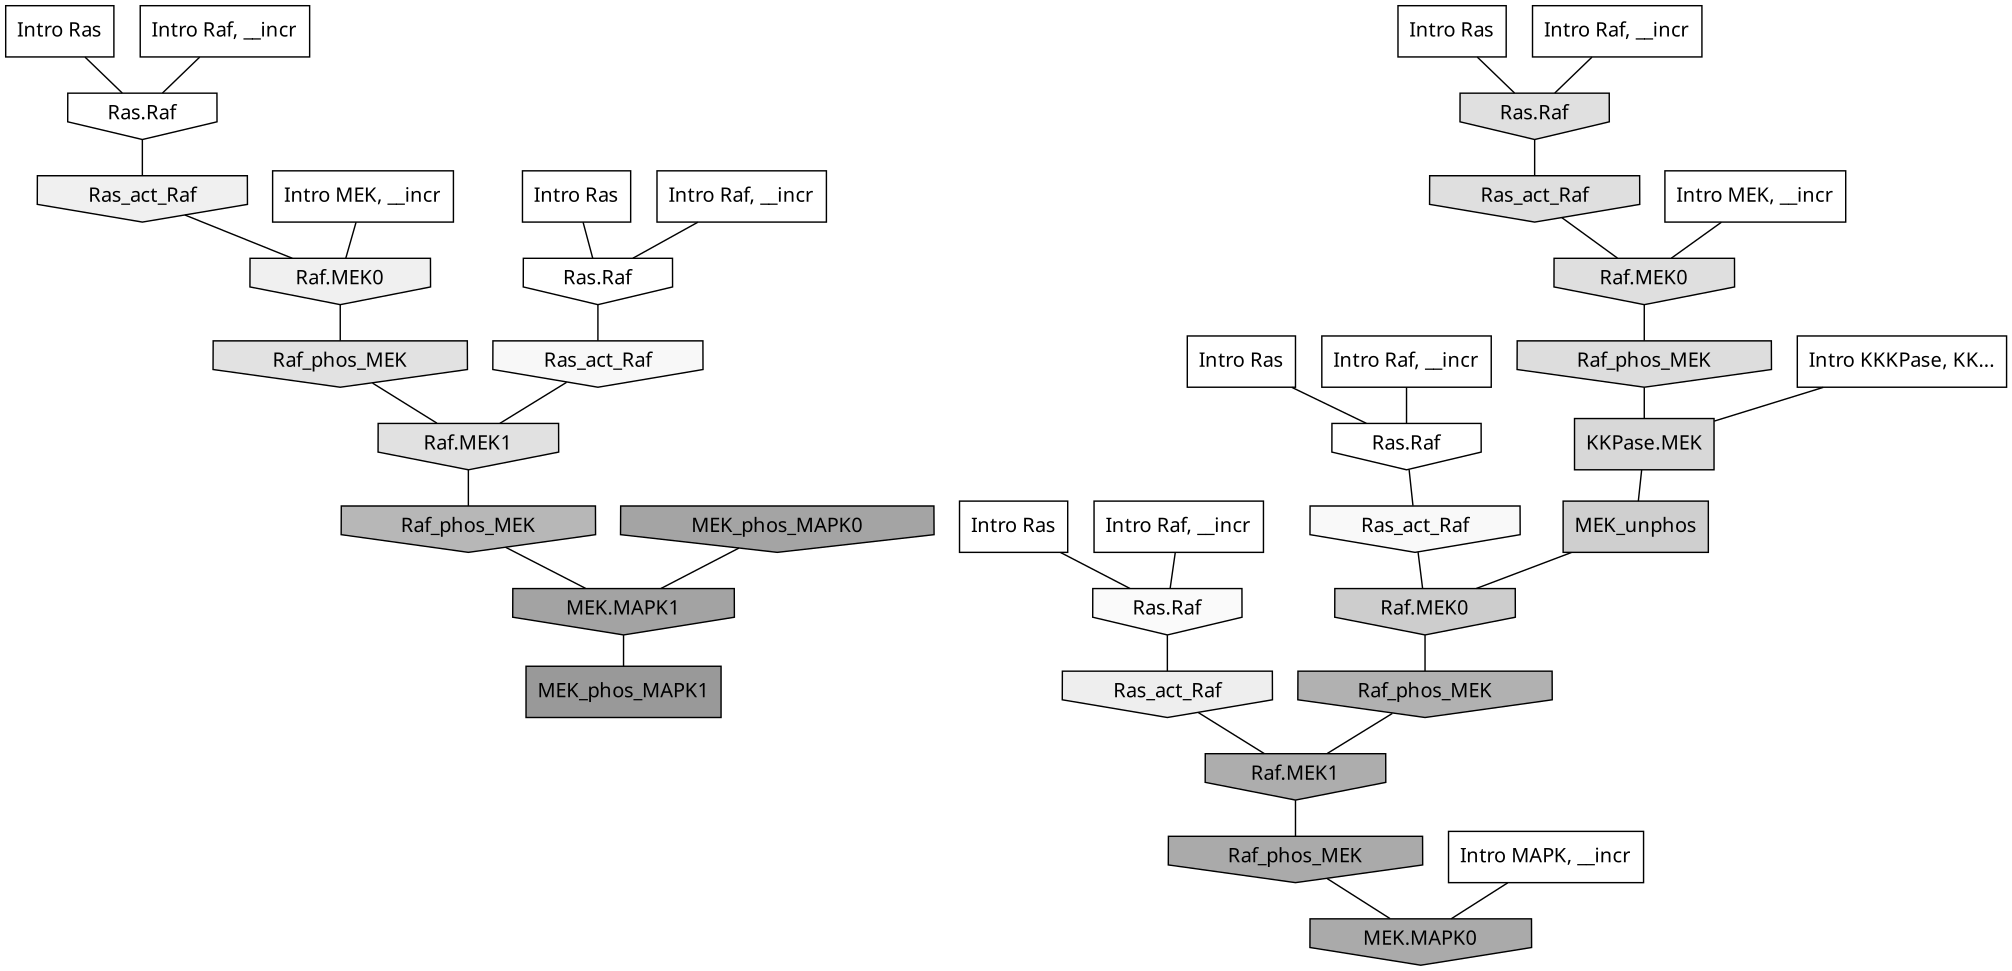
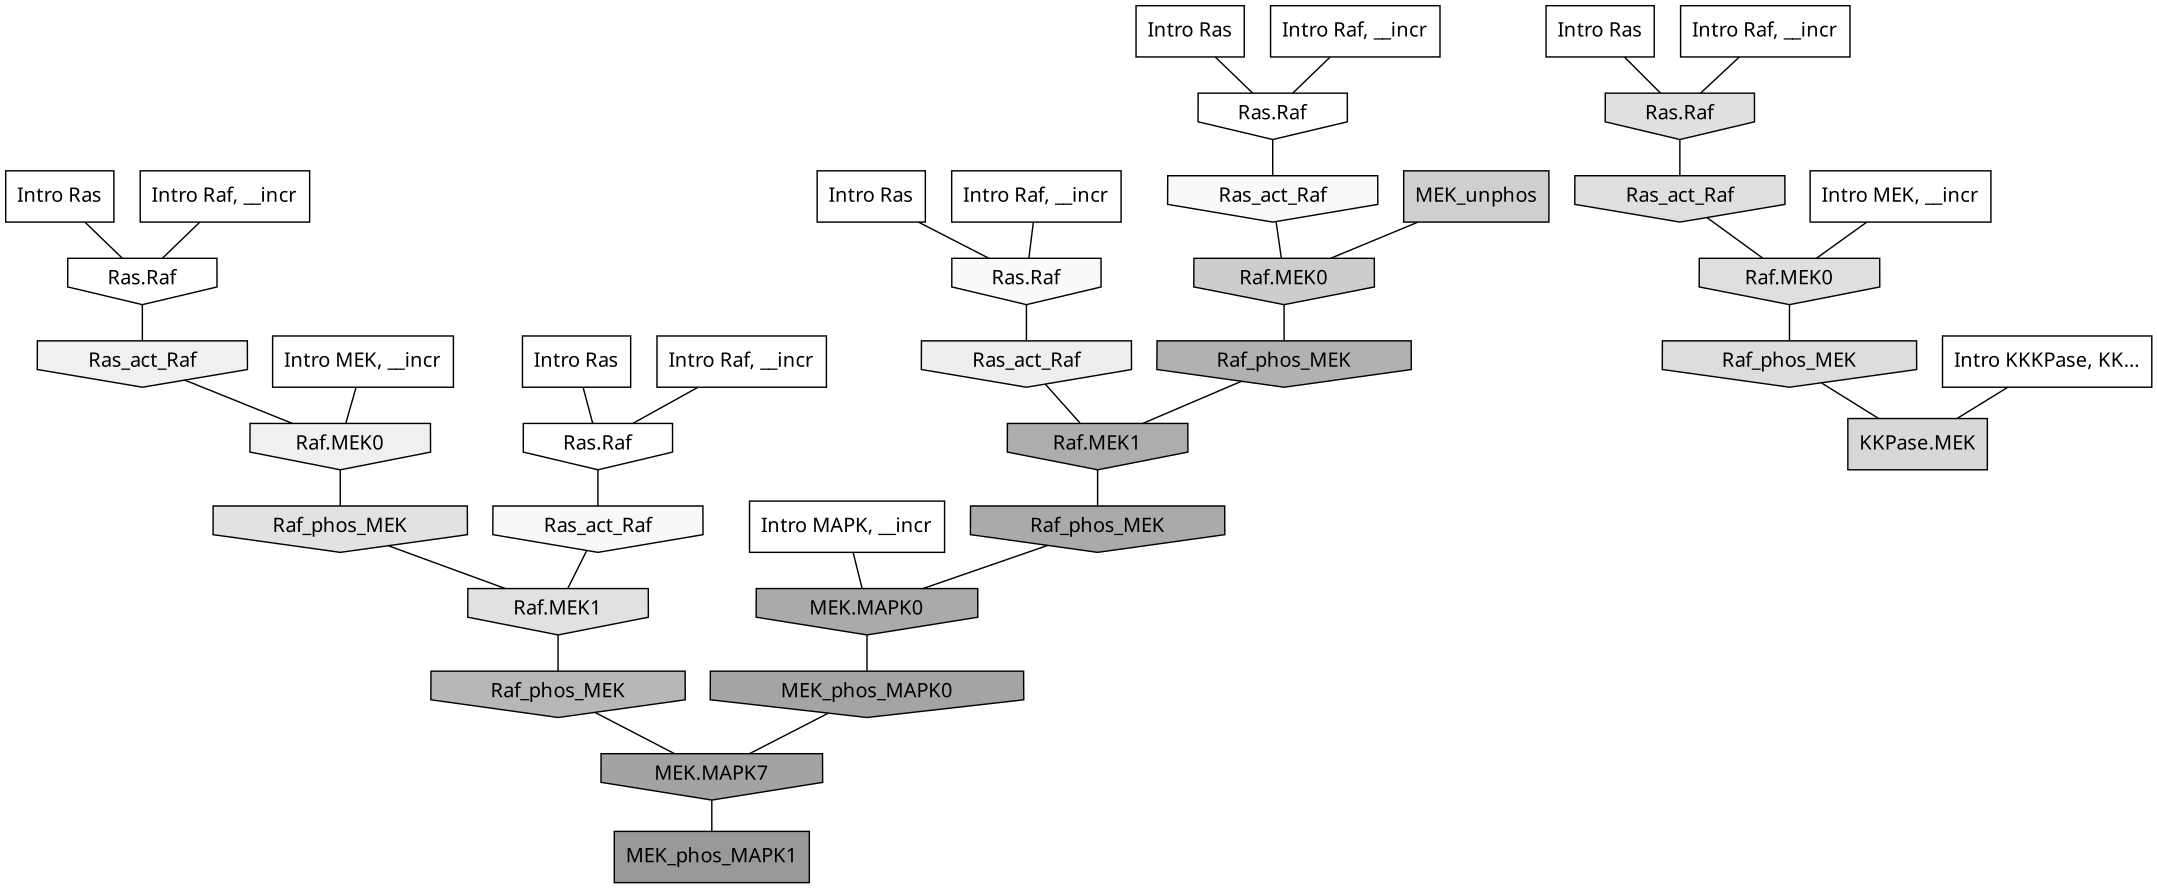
(1640, 486) -> none
(624, 609) -> (712, 774)
none -> (867, 653)
